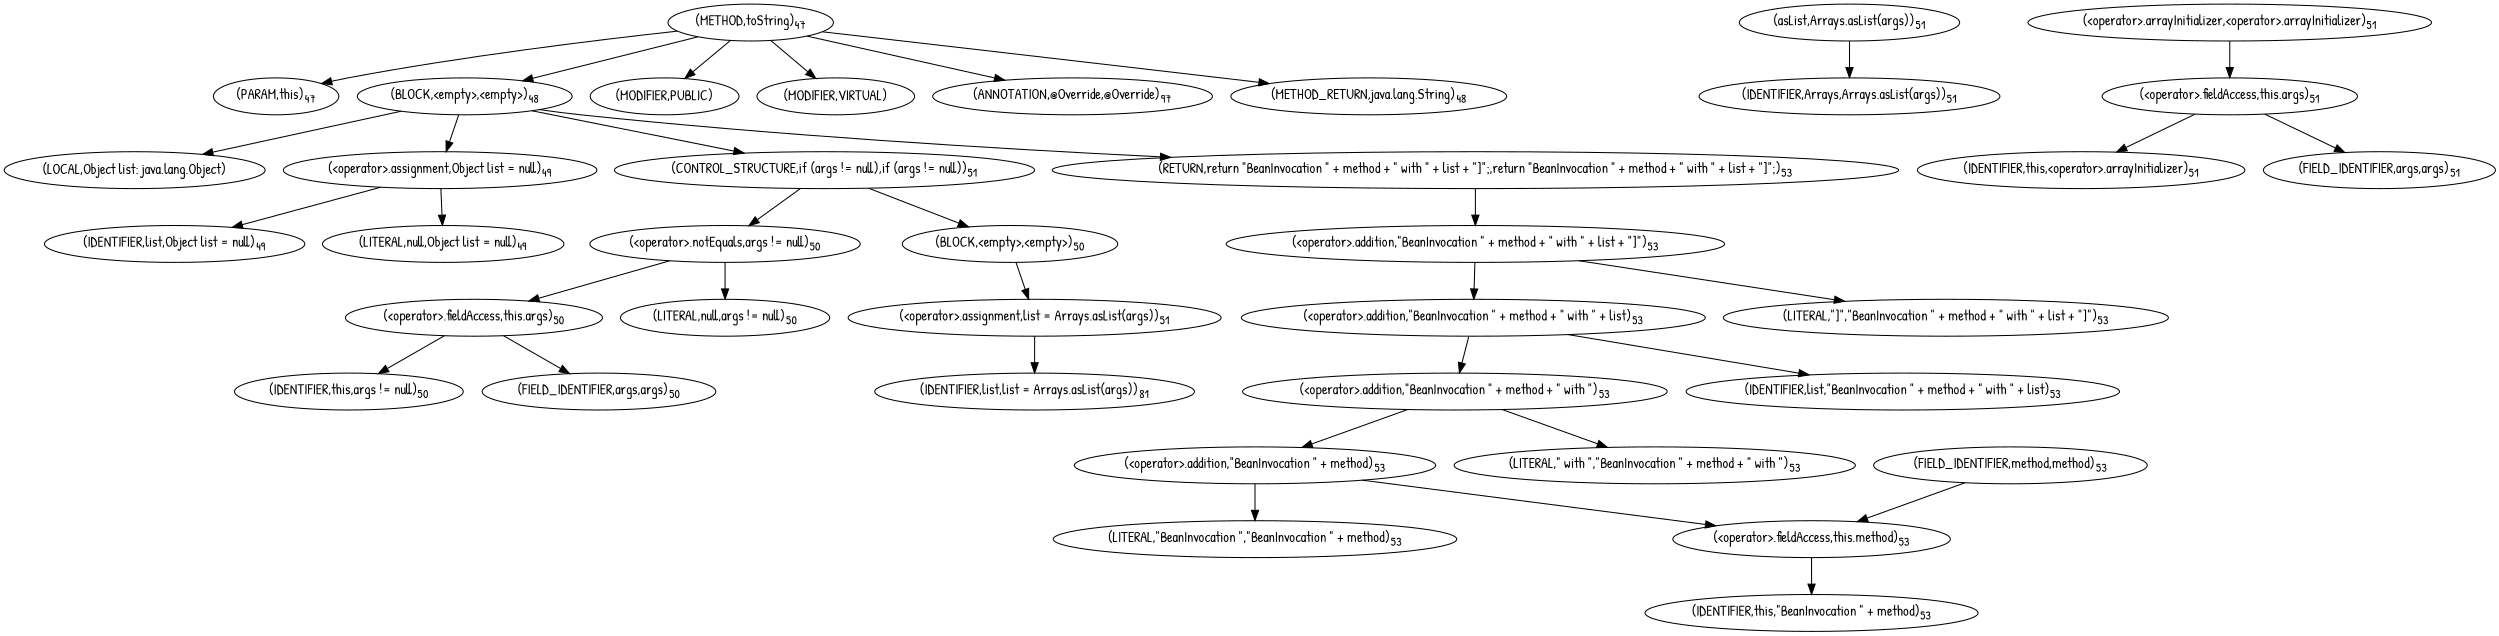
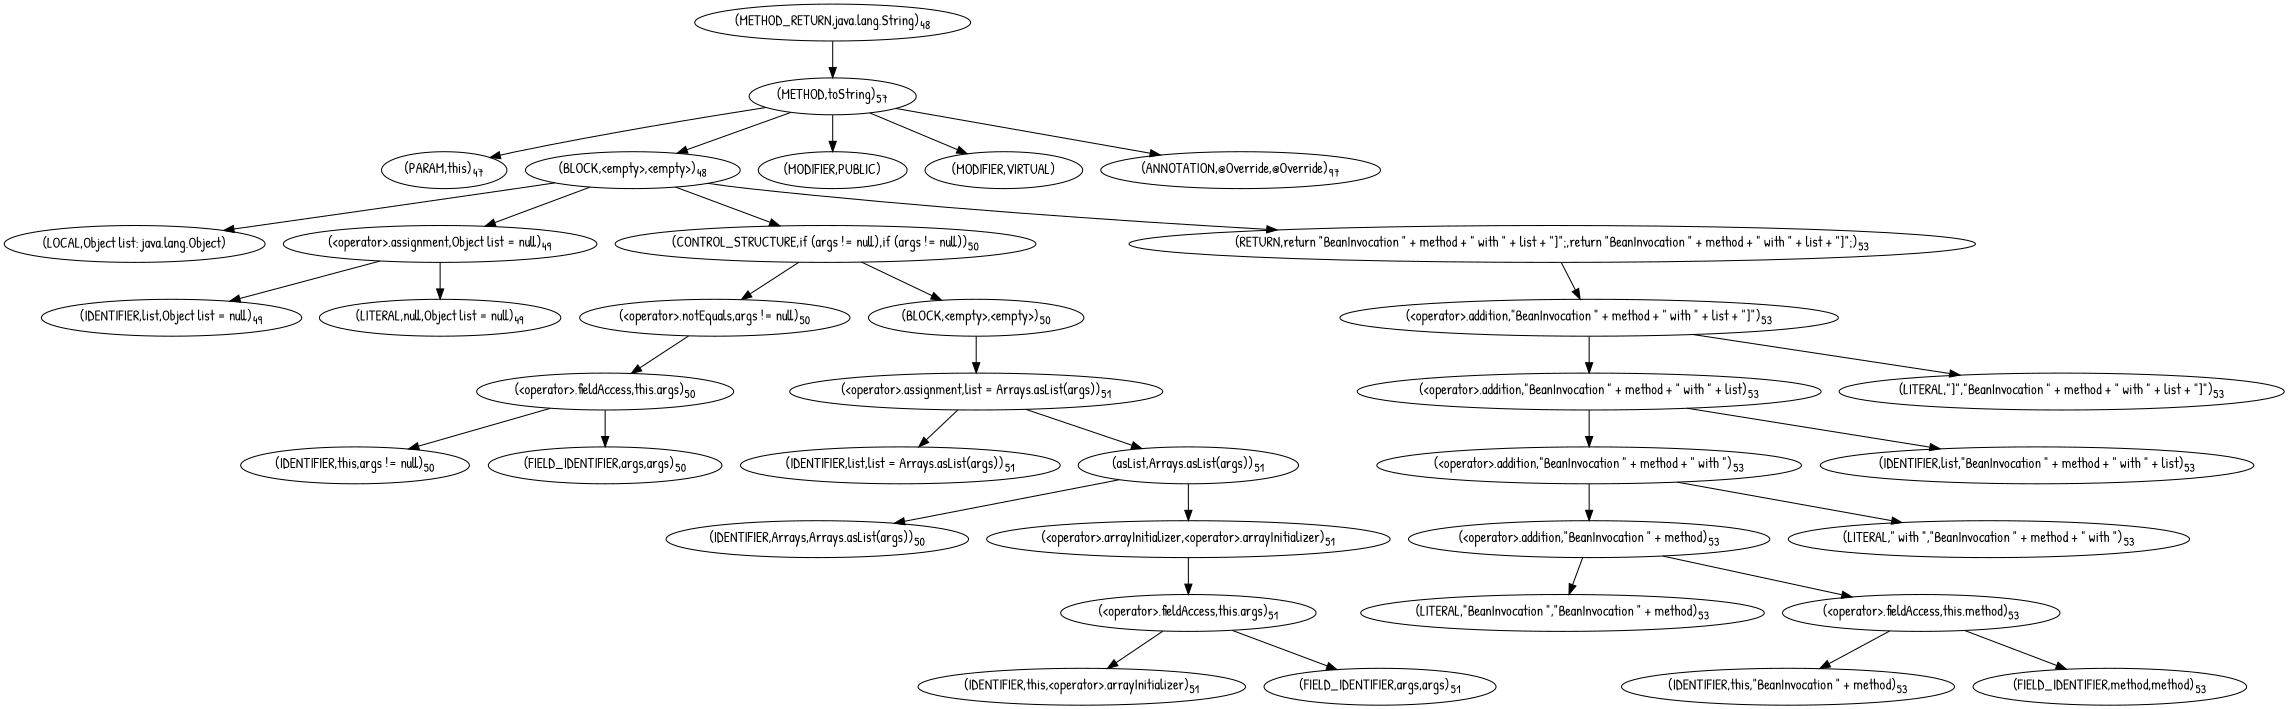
(800, 21) -> (882, 95)
(1041, 57) -> (833, 54)
(1952, 95) -> (920, 538)
(973, 169) -> (974, 242)
(725, 318) -> none
(1144, 390) -> (1010, 464)
none -> (1079, 427)
none -> (1188, 497)
(1916, 500) -> (2011, 648)
